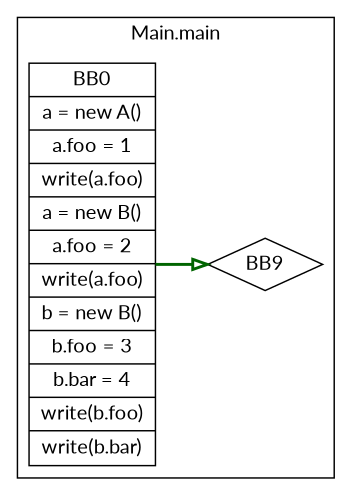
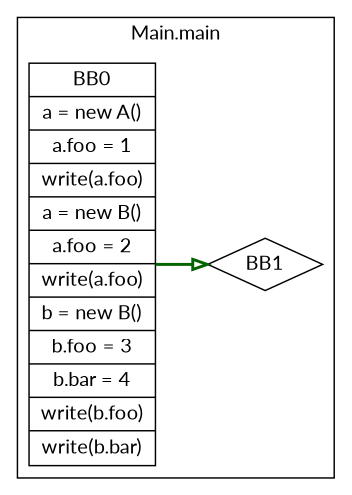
(265, 264) -> (265, 264)
